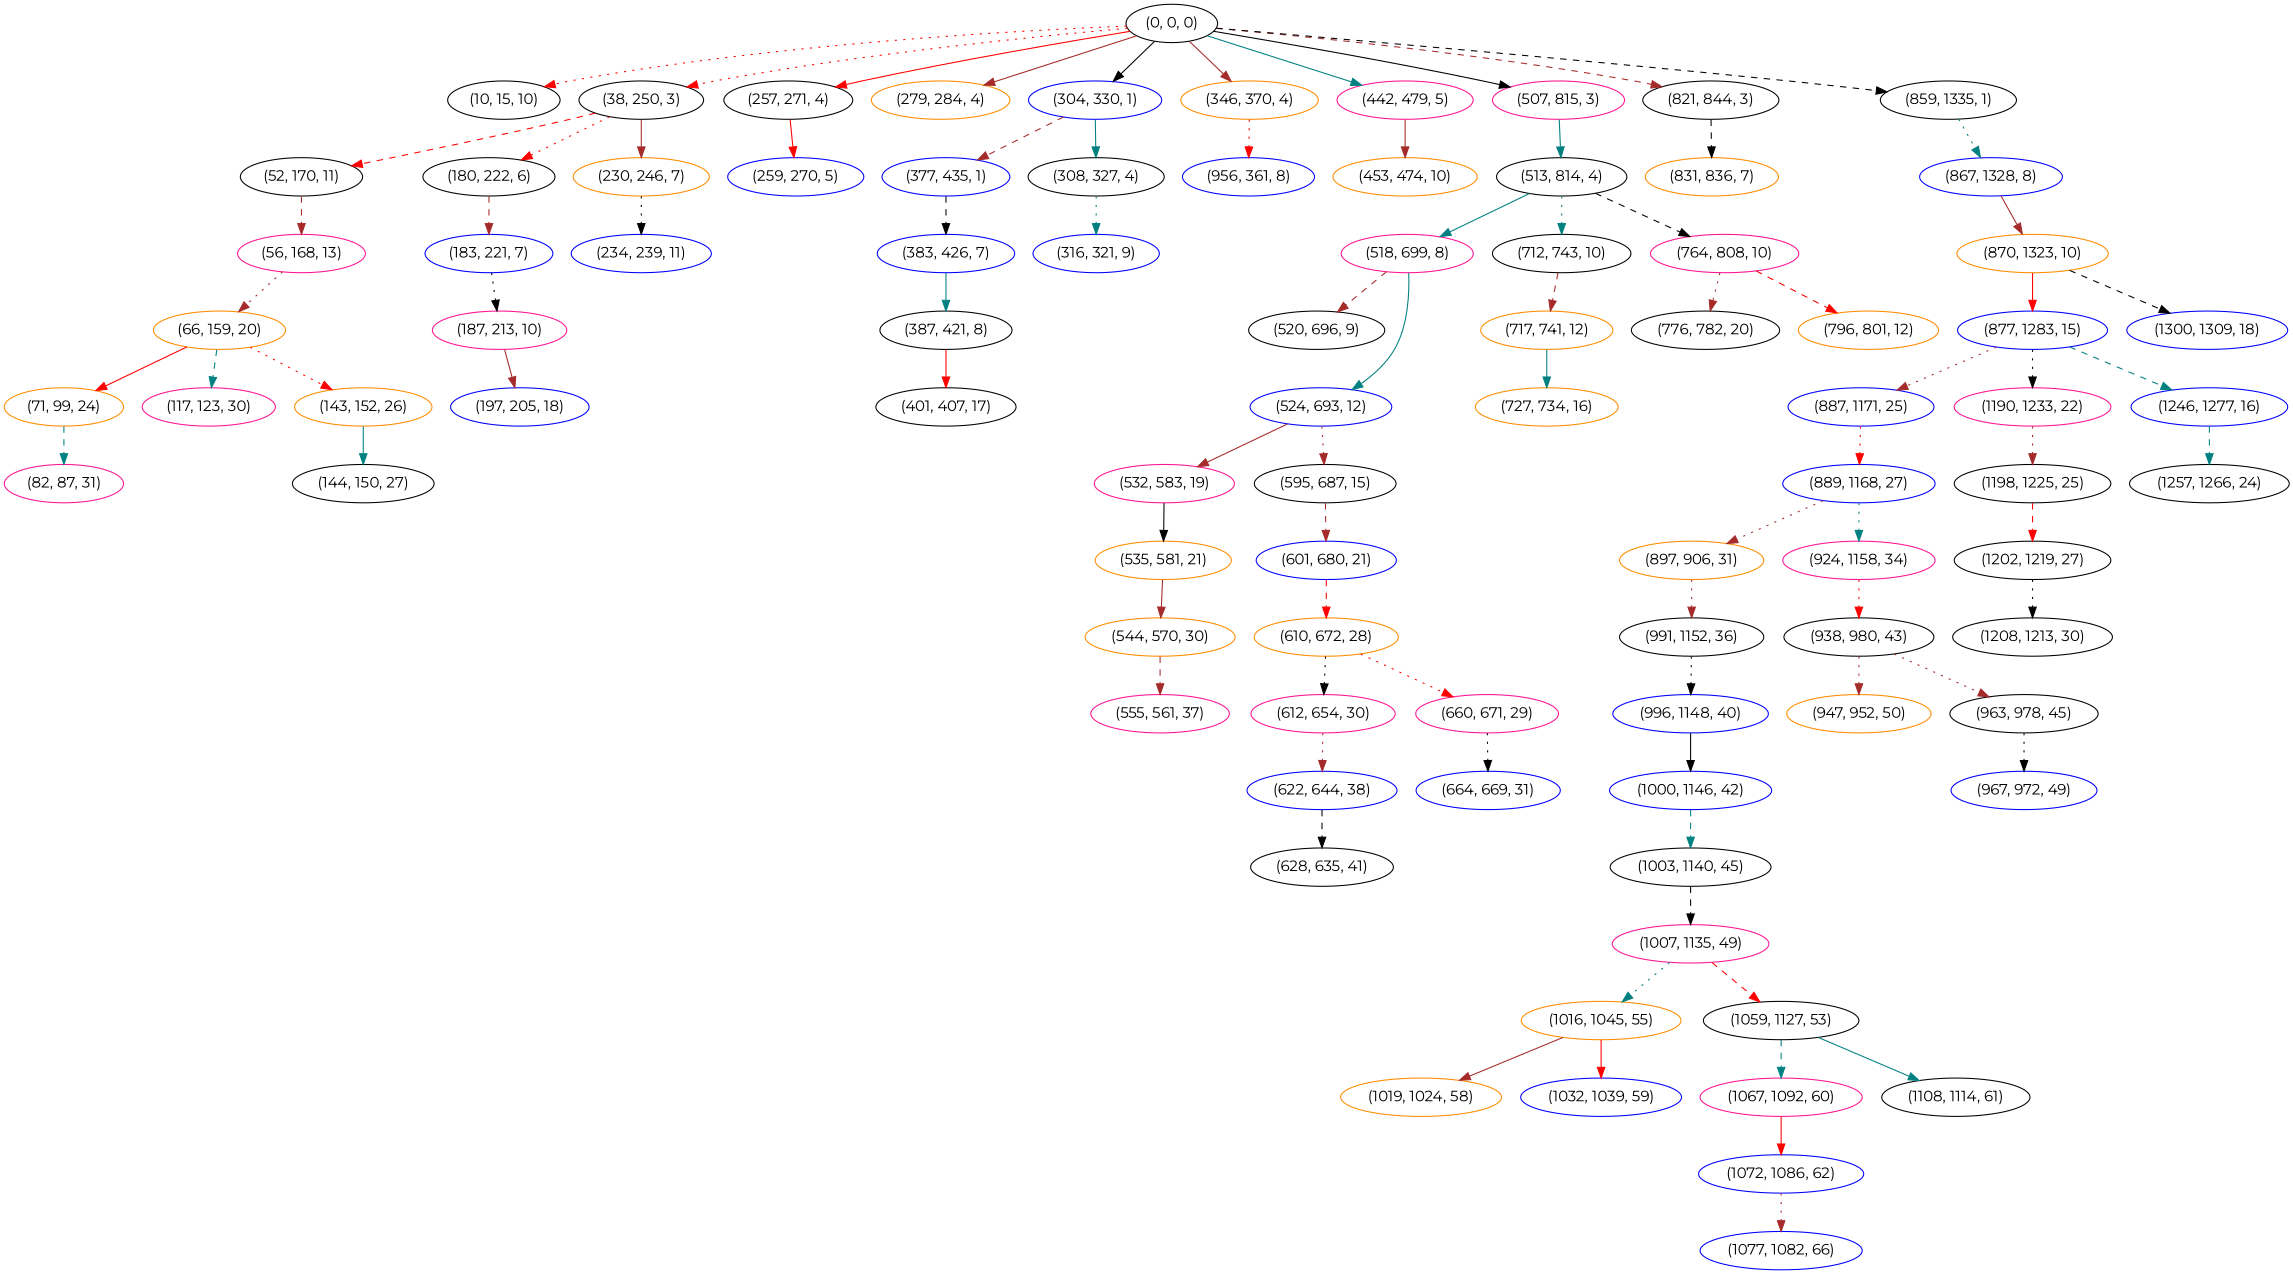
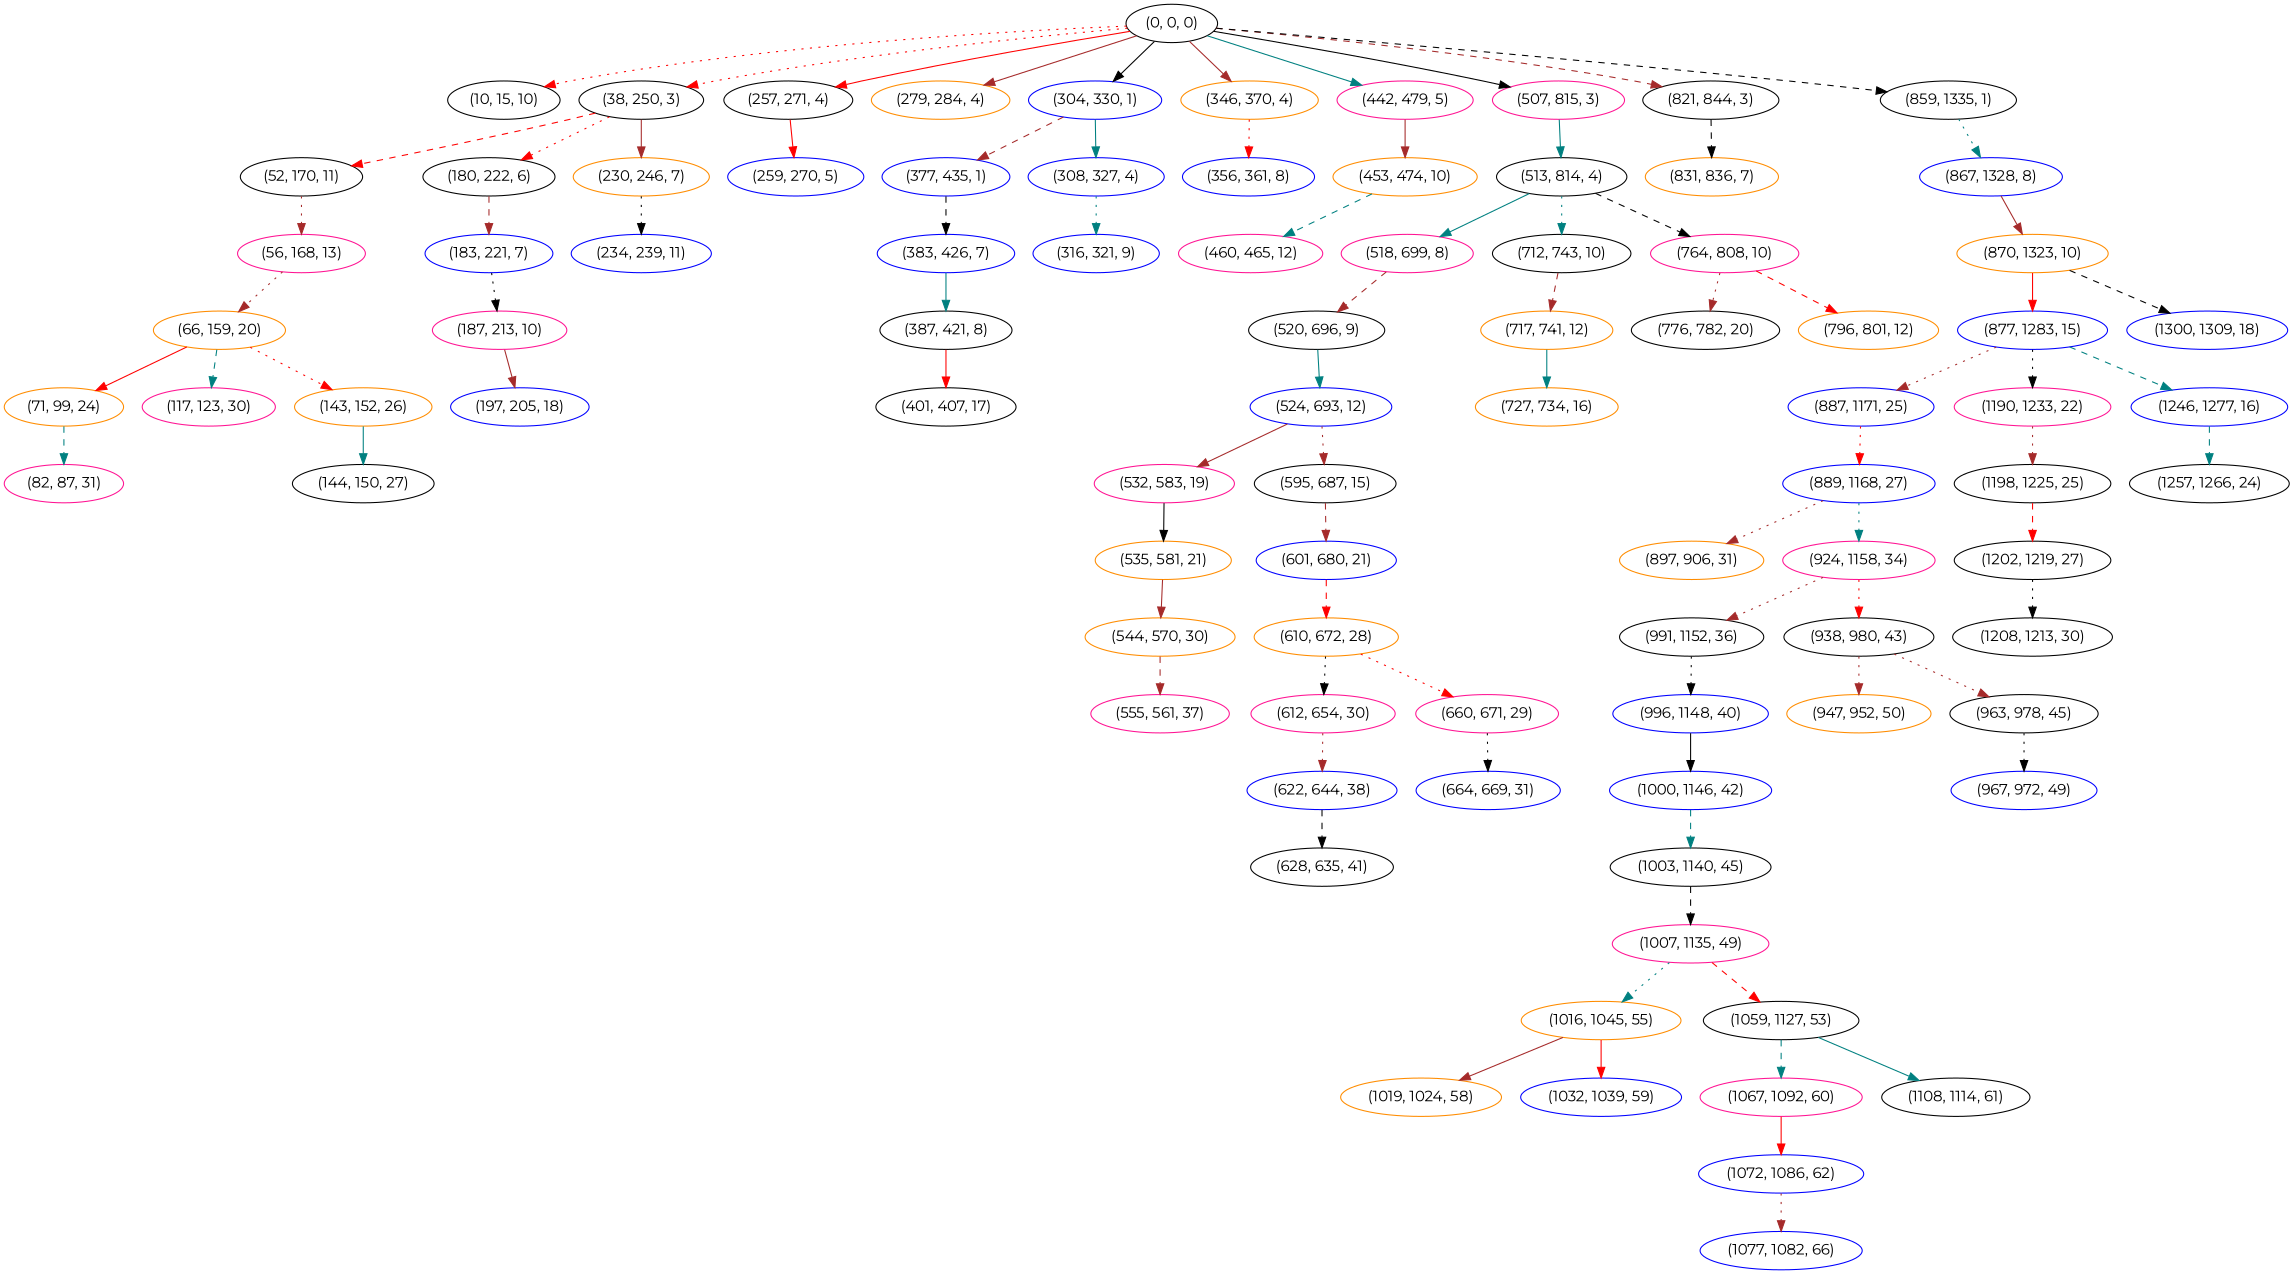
(1096, 177) -> (1096, 177)
(1249, 177) -> (1249, 177)
(301, 210) -> (301, 210)
none -> (1251, 254)
(1401, 335) -> (1319, 363)
(1692, 593) -> (1780, 597)
